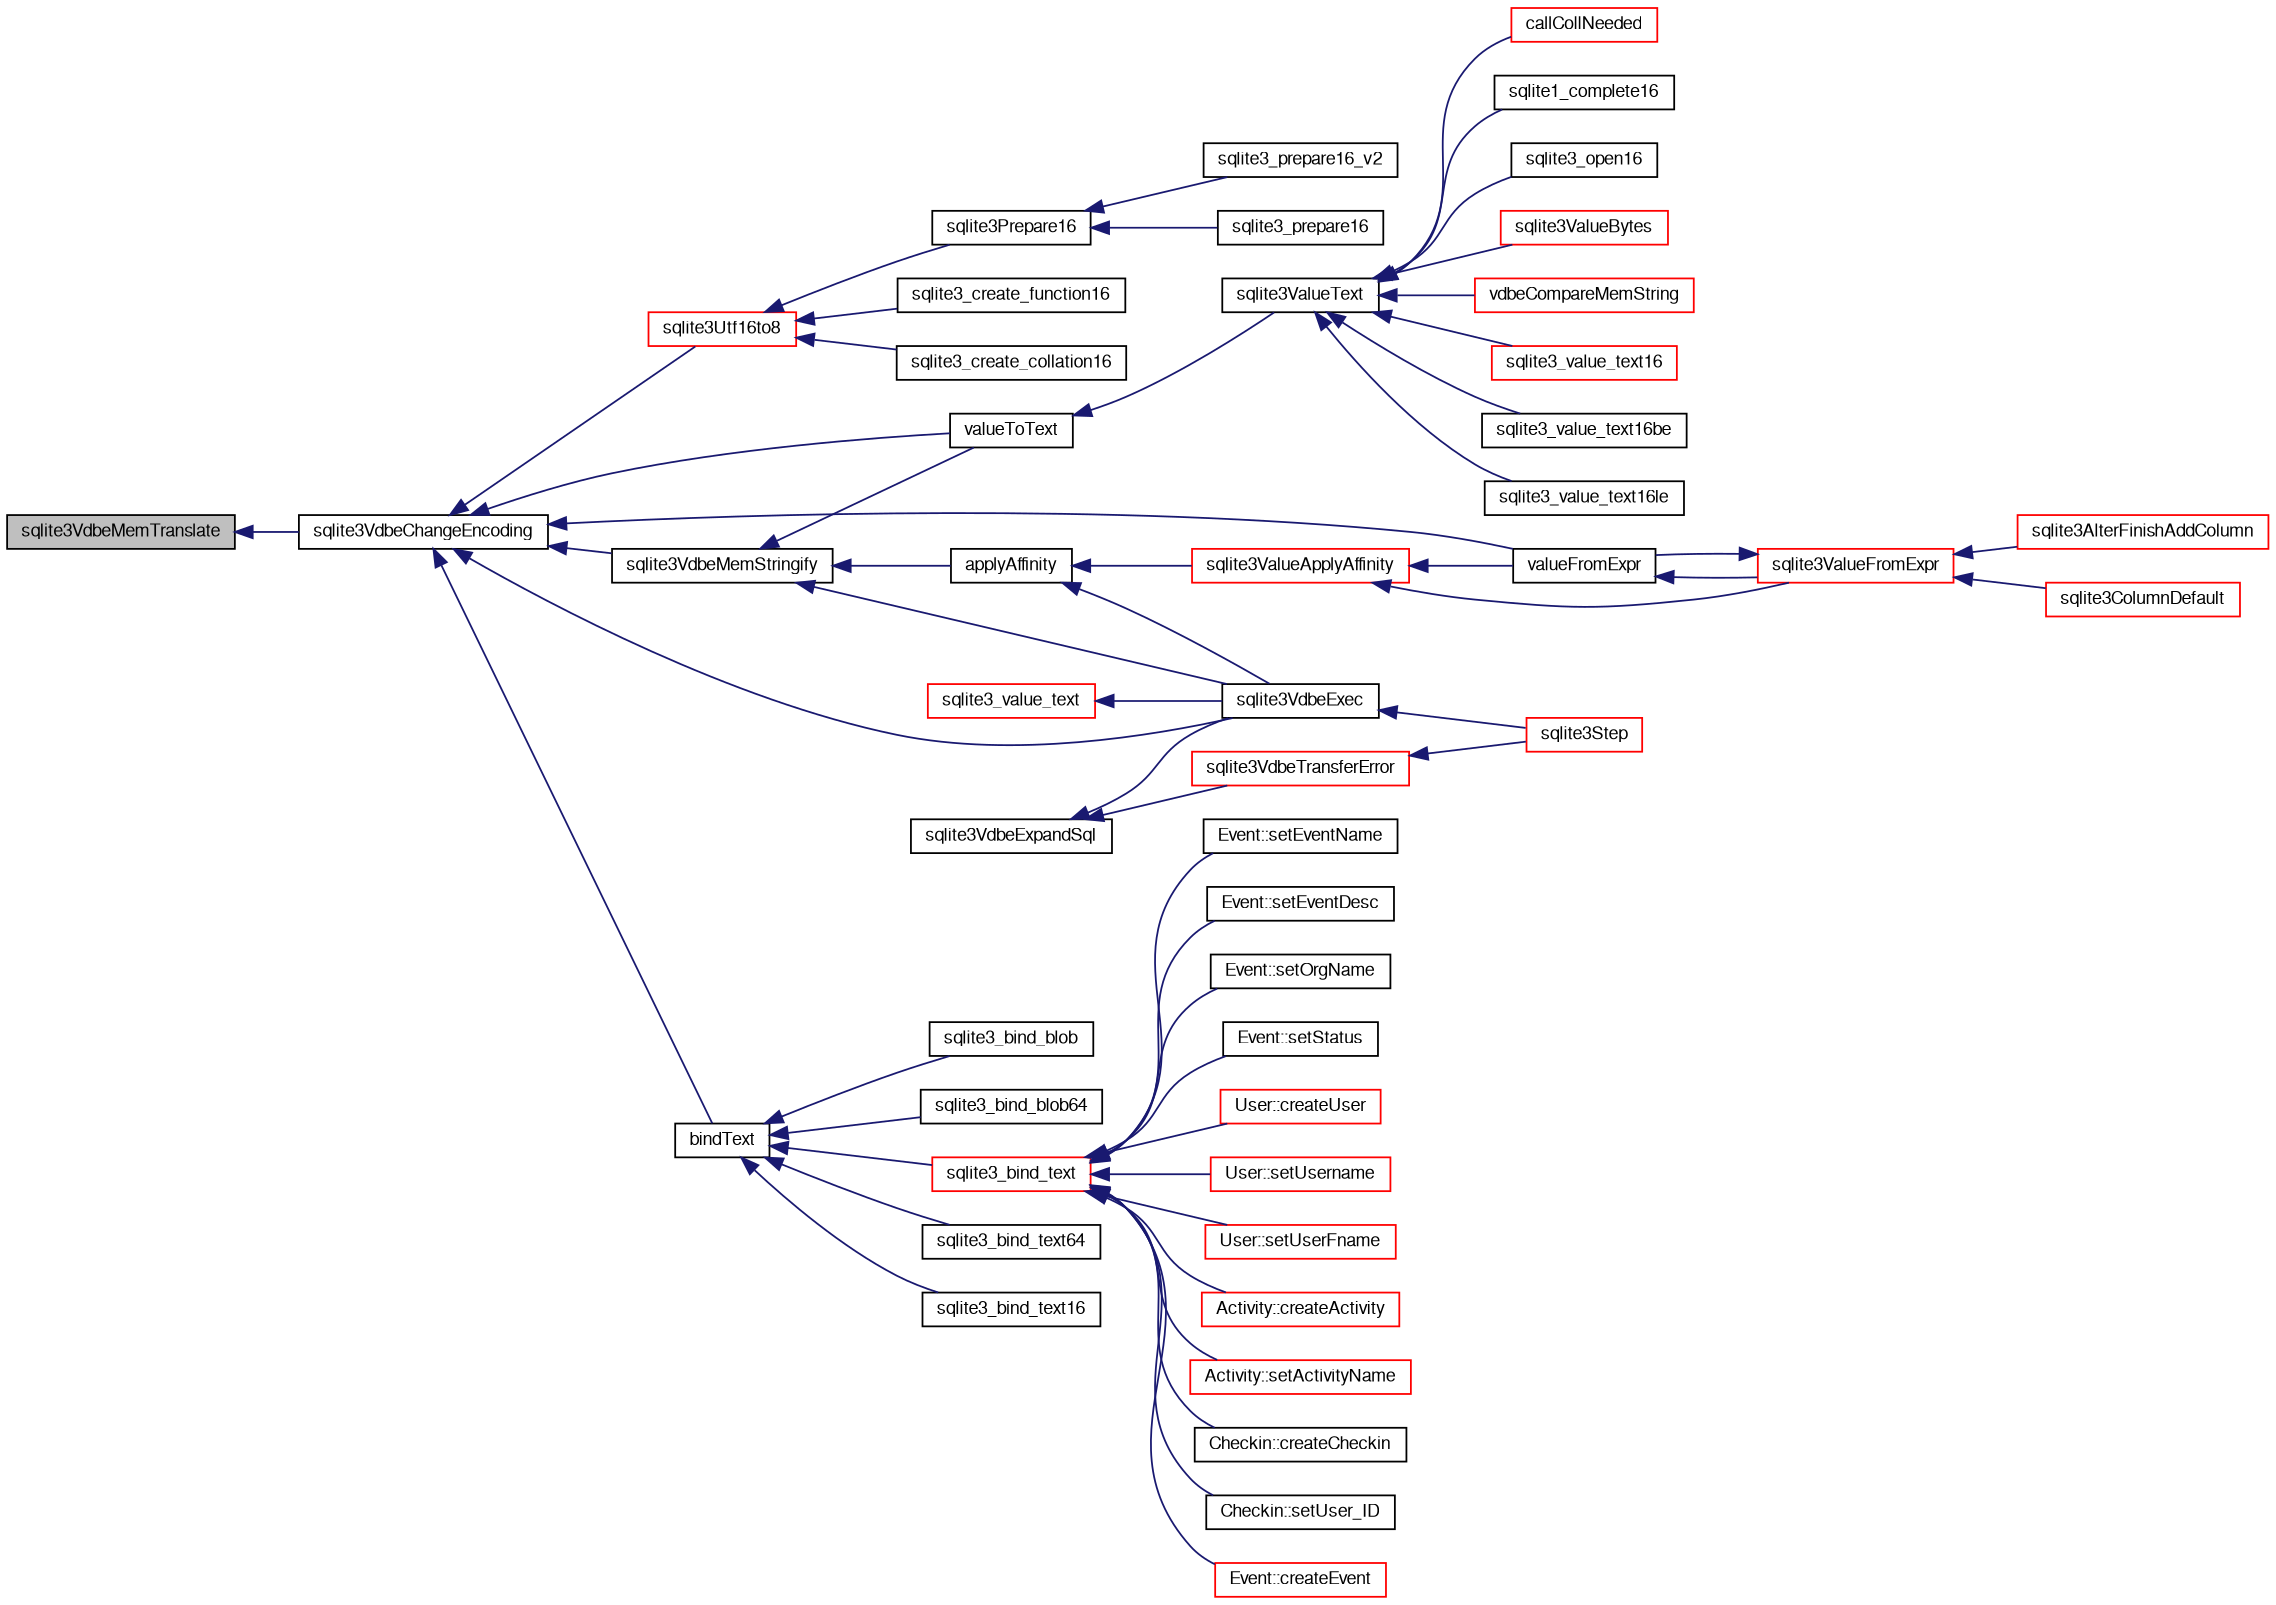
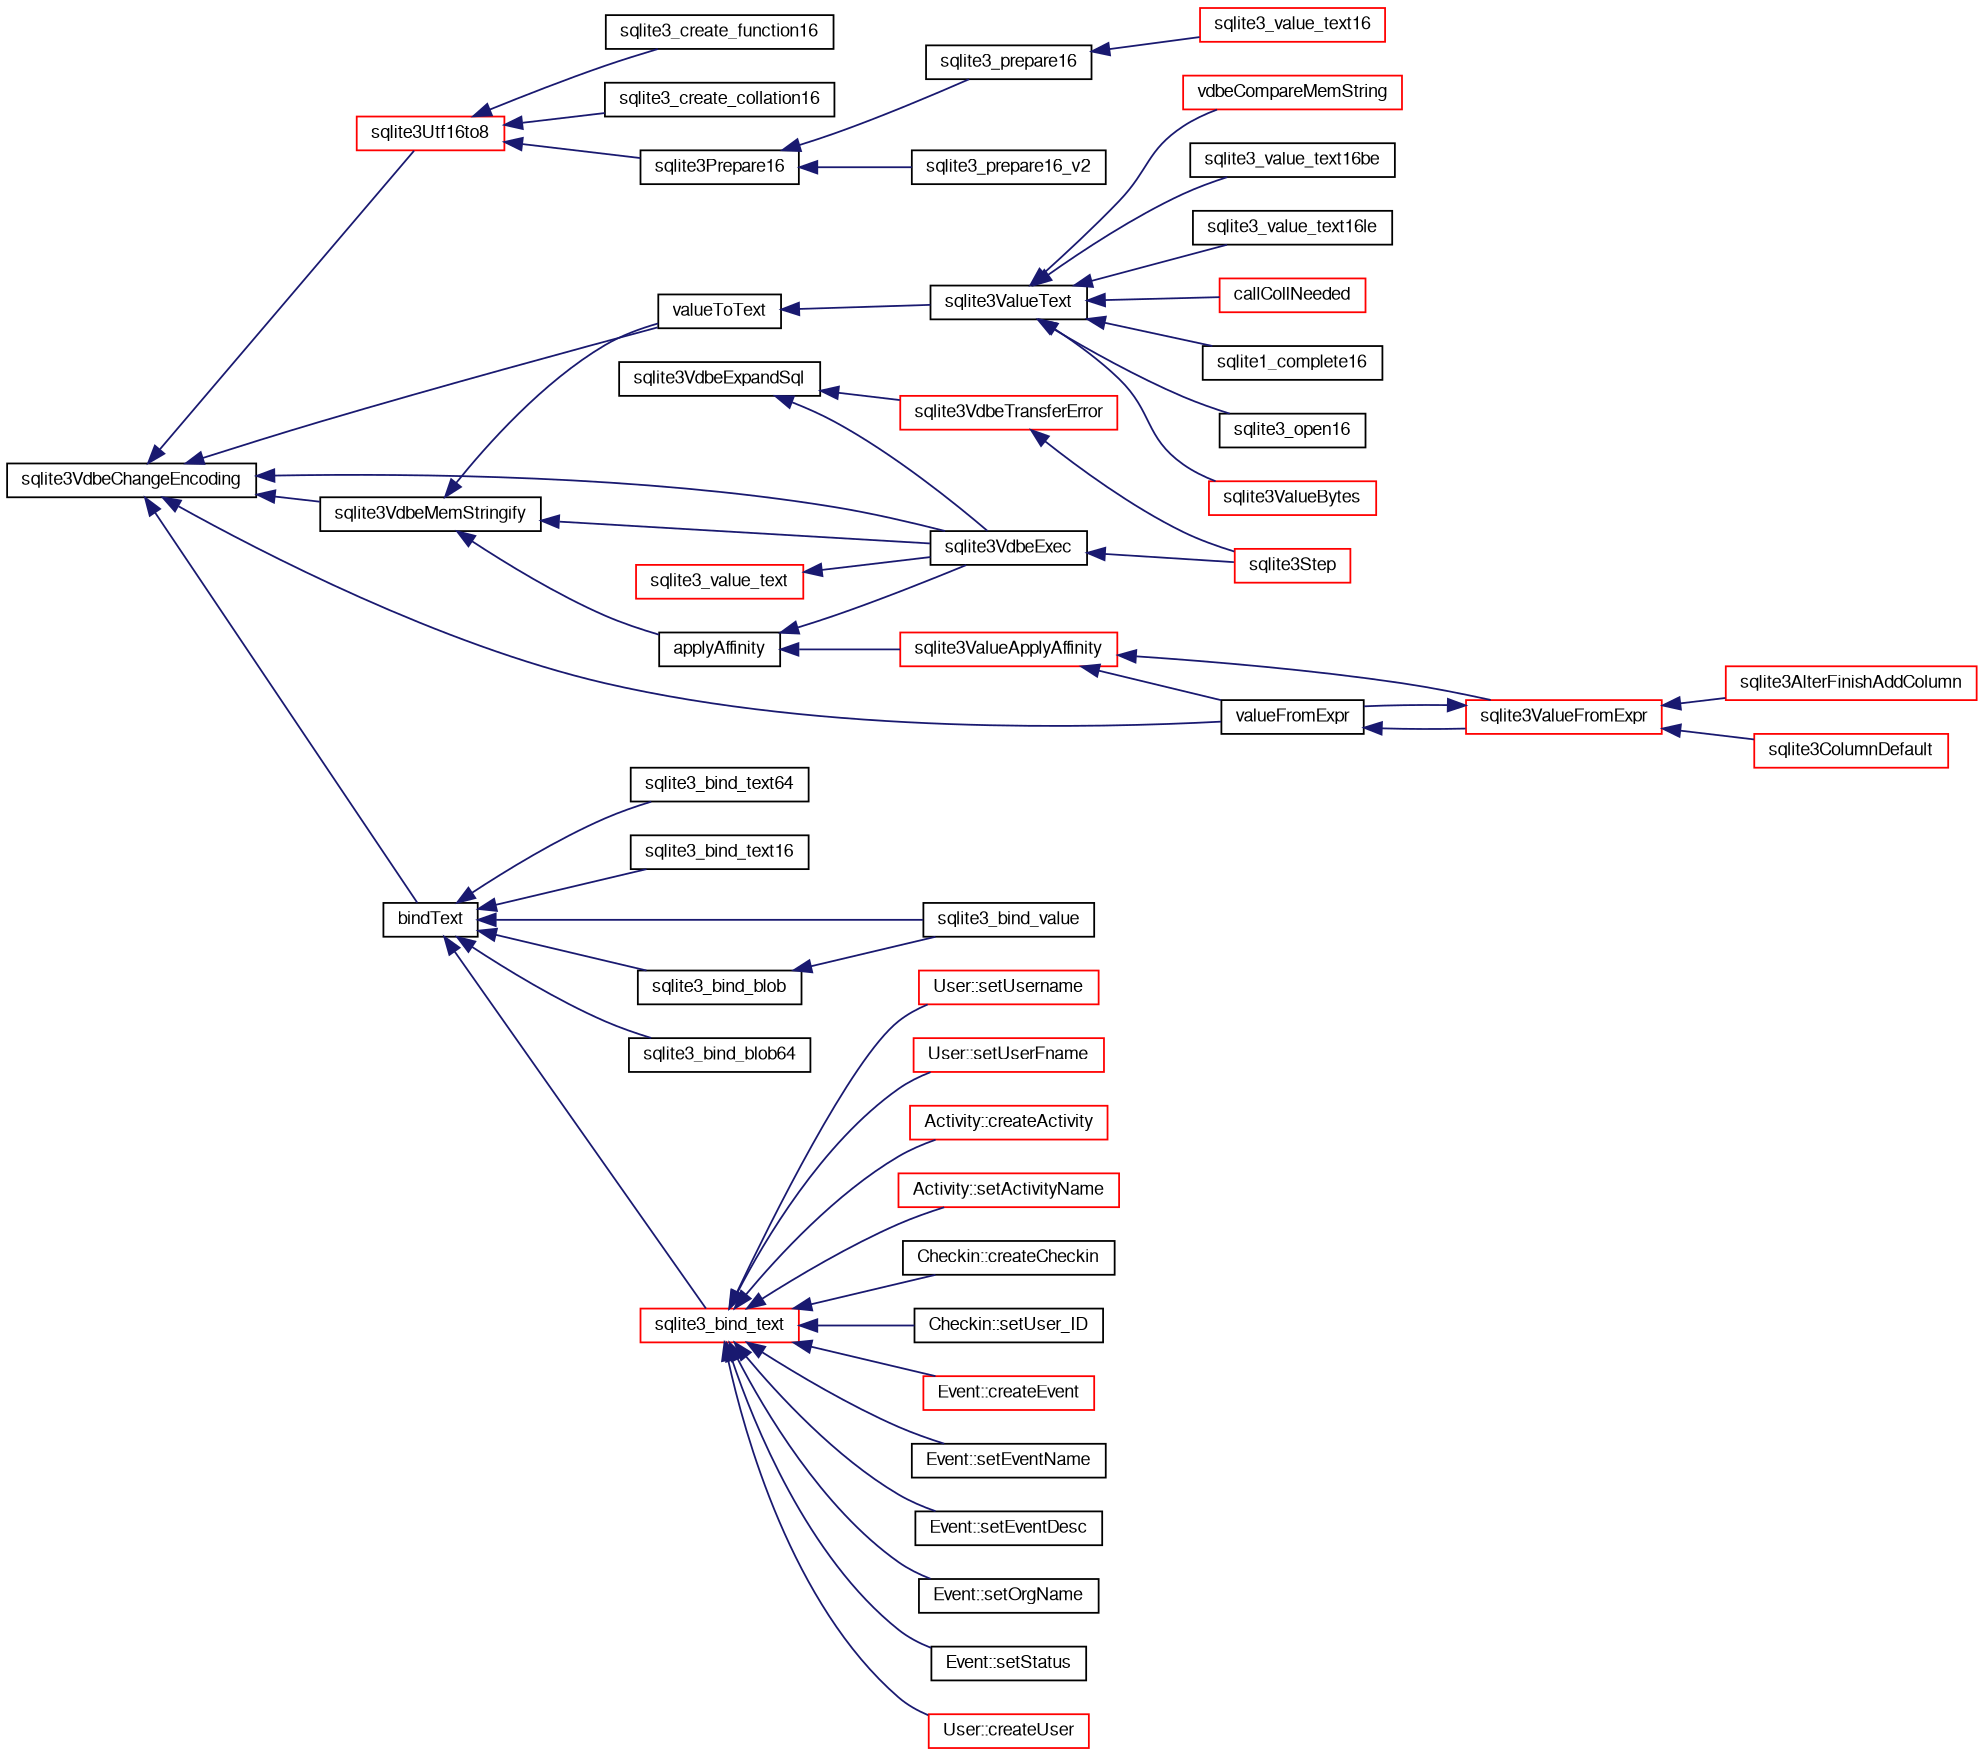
(1451, 331) -> (1155, 43)
(121, 532) -> none
none -> (1009, 920)
